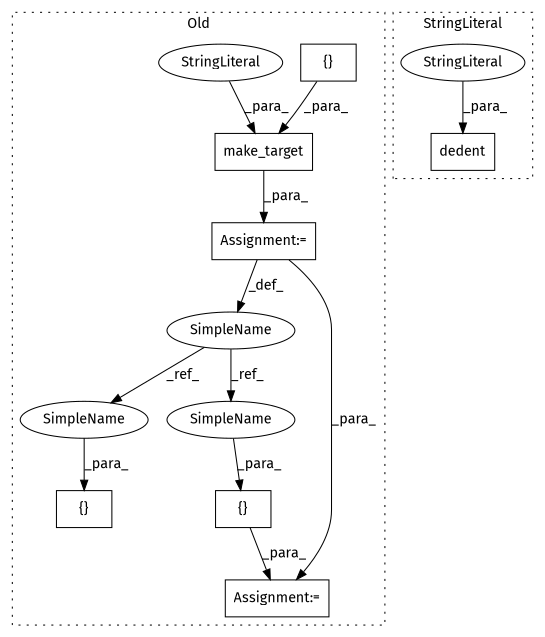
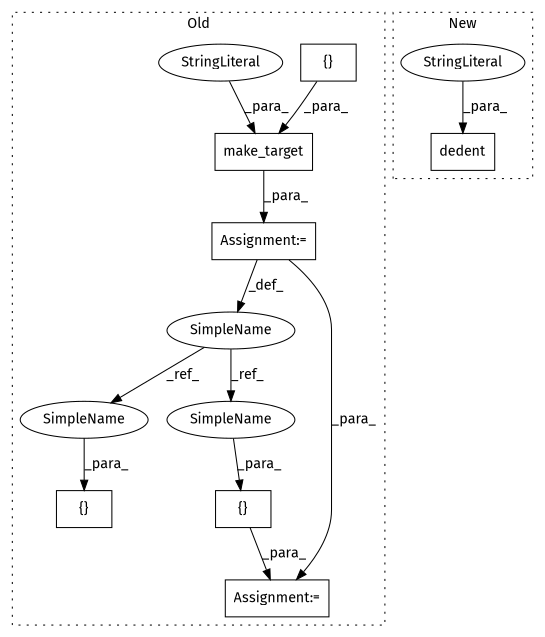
(463, 24) -> (463, 24)
